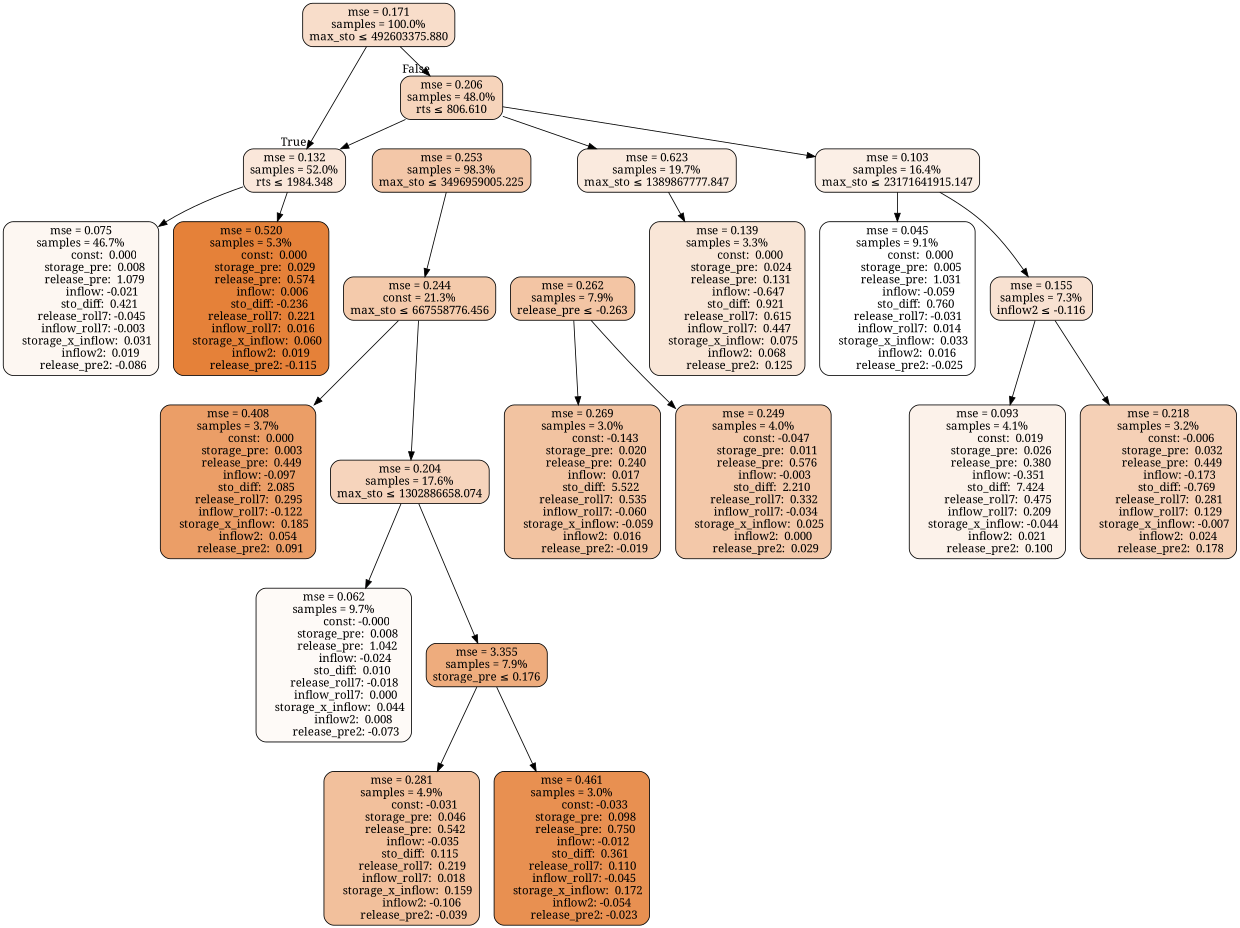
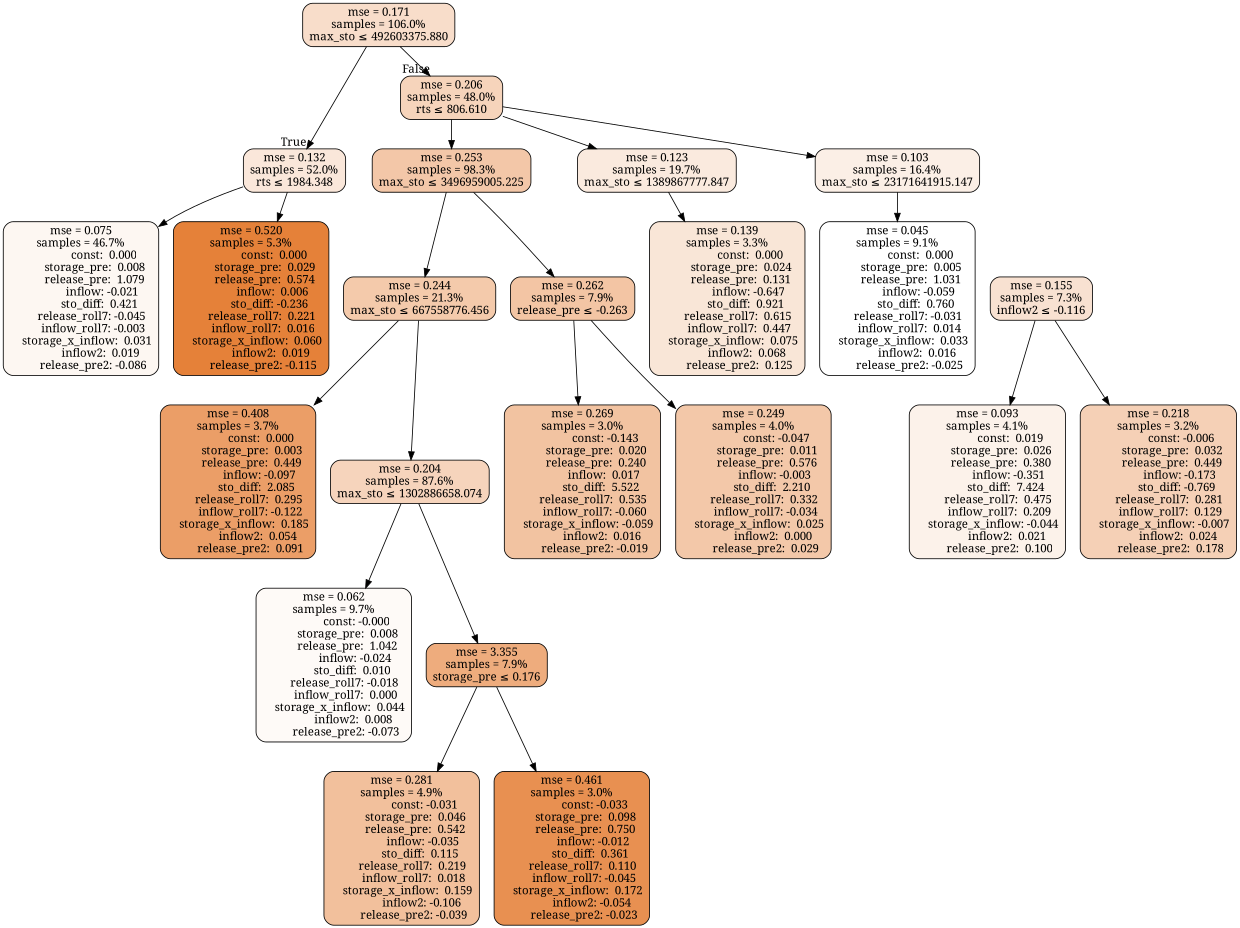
(379, 25) -> (379, 25)
(377, 132) -> (452, 130)
(657, 171) -> (657, 171)
(987, 226) -> none
none -> (512, 231)
(420, 299) -> (420, 299)
(410, 482) -> (410, 482)
